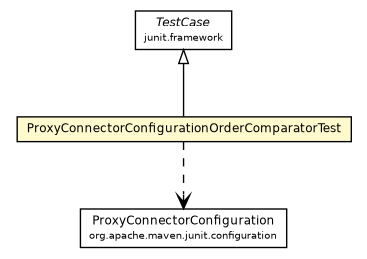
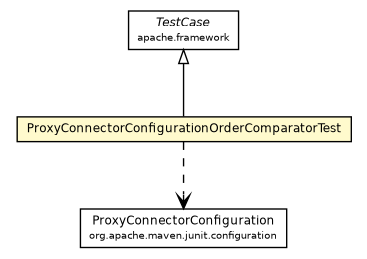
(184, 38) -> (184, 38)
